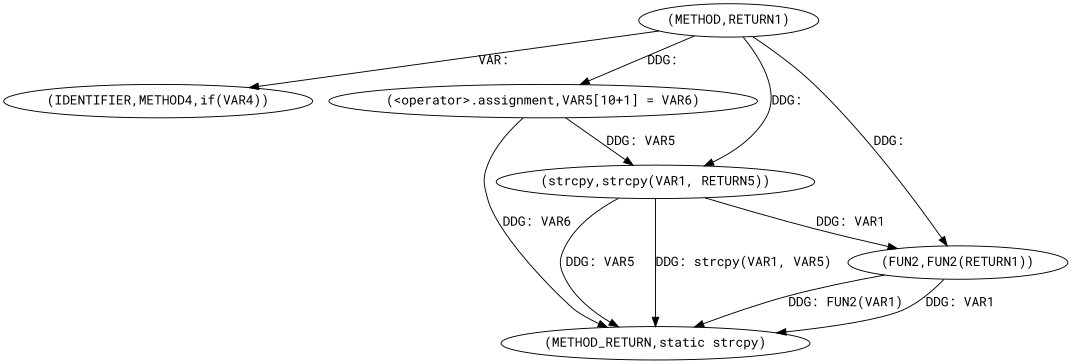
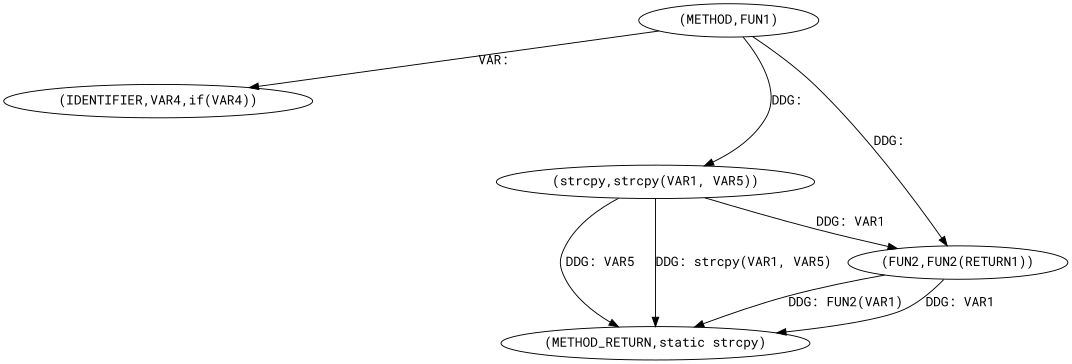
(729, 20) -> (729, 20)
(158, 101) -> (158, 101)
(543, 101) -> none
(655, 182) -> (655, 182)
